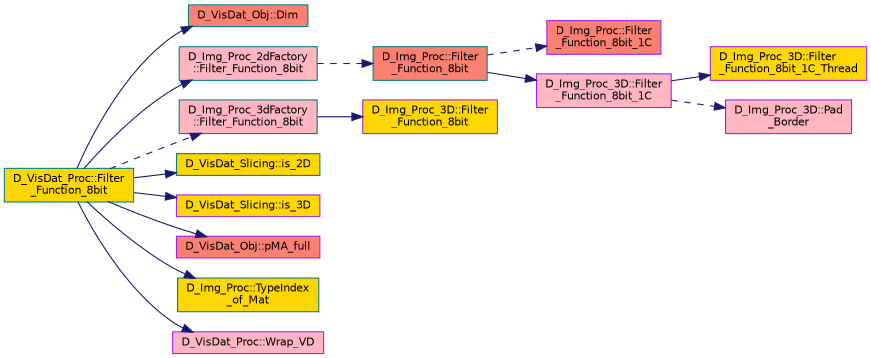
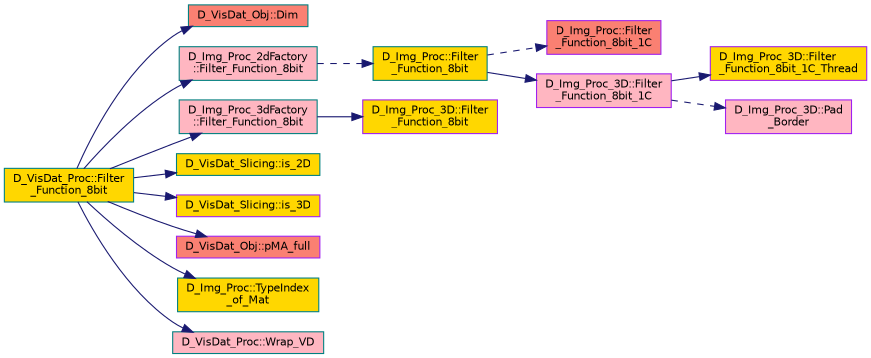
(430, 64) -> (430, 64)
(150, 153) -> (150, 153)
(248, 343) -> (248, 343)
